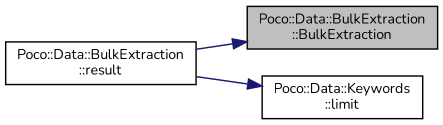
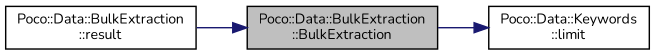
(222, 80) -> (456, 28)
